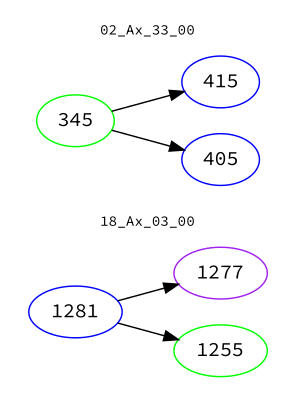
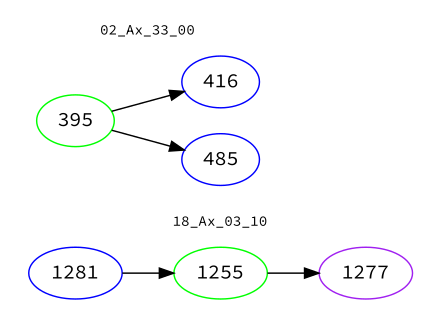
(221, 82) -> (221, 82)
(75, 121) -> (75, 121)
(221, 160) -> (221, 160)
(148, 222) -> (221, 222)
(141, 294) -> (286, 273)
